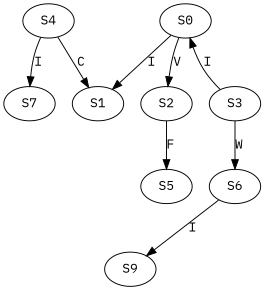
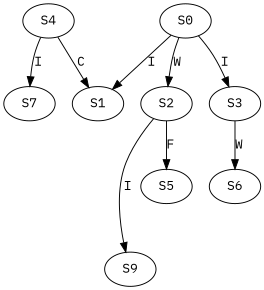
(177, 62) -> (177, 62)
(204, 70) -> (214, 56)
(186, 225) -> (122, 177)
